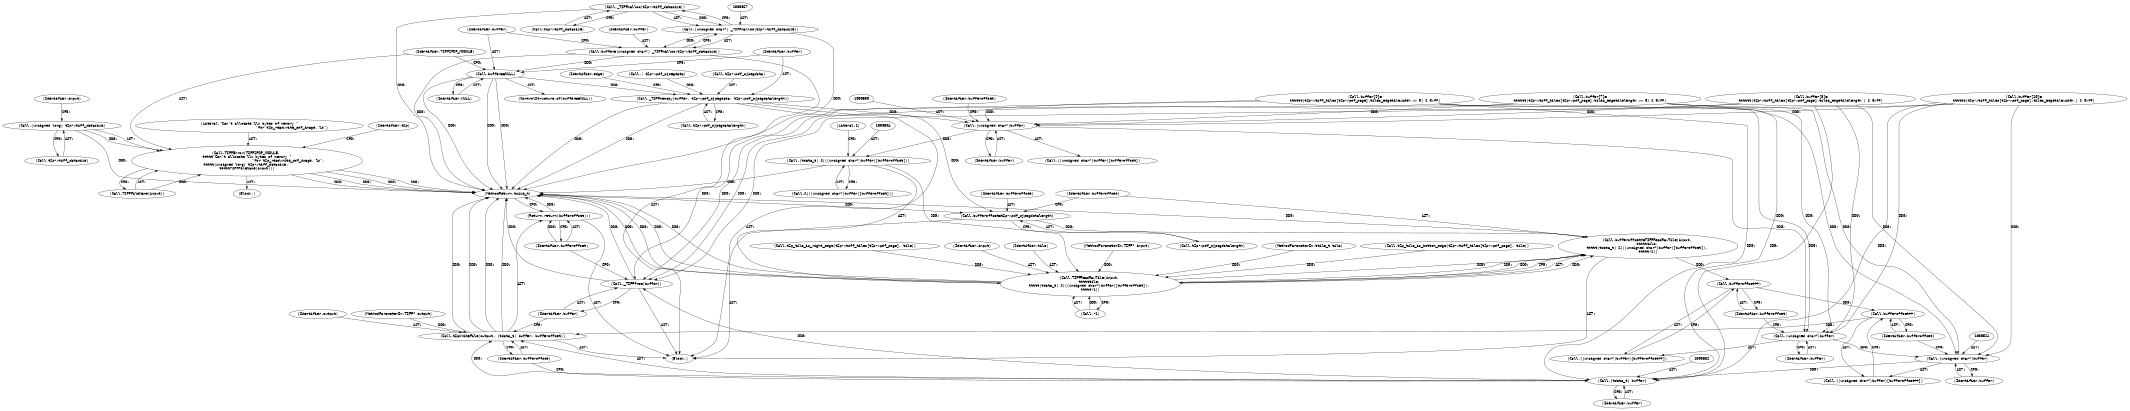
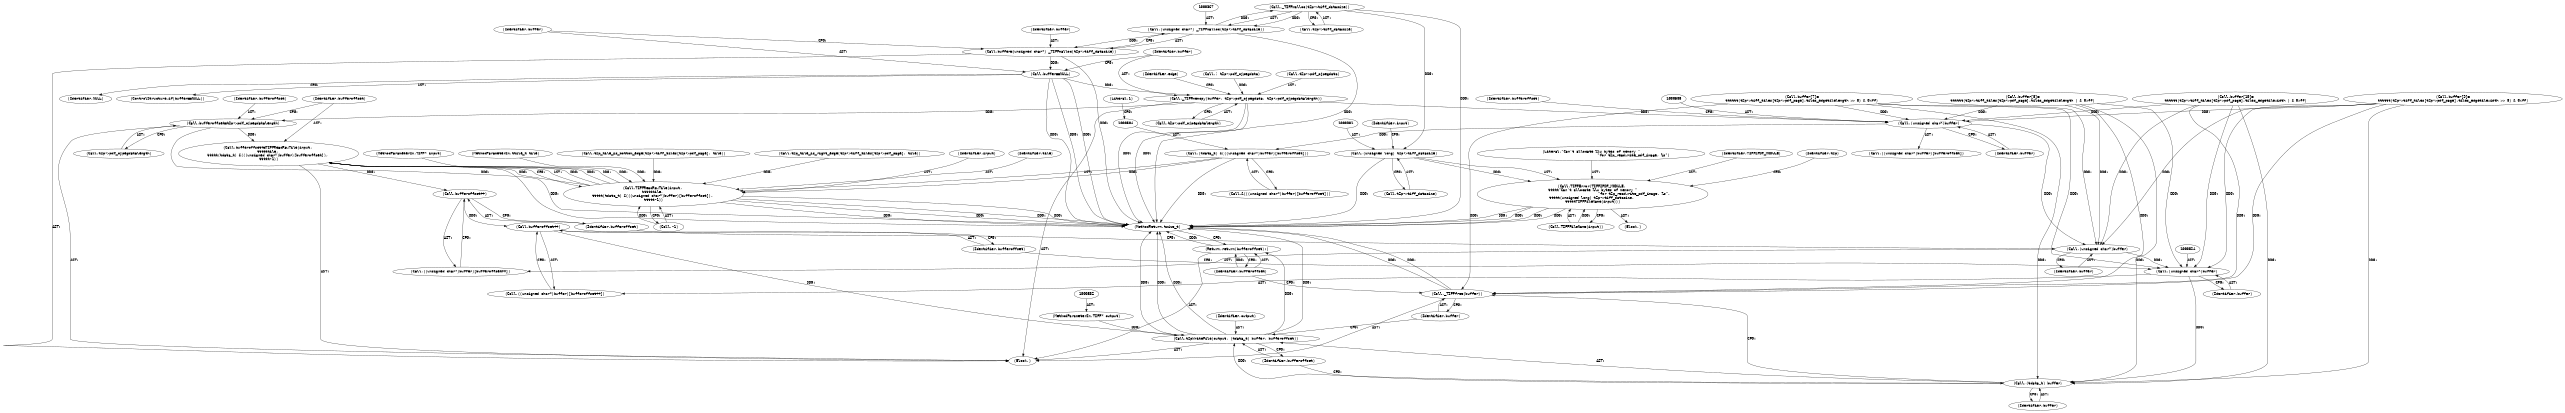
(727, 18) -> (1246, 18)
none -> (1425, 51)
(469, 63) -> none
(469, 86) -> none
none -> (1346, 124)
(848, 142) -> (1123, 109)
(750, 203) -> (609, 211)
(523, 284) -> (1290, 294)
(803, 336) -> (1753, 339)
(1666, 369) -> (1086, 304)
